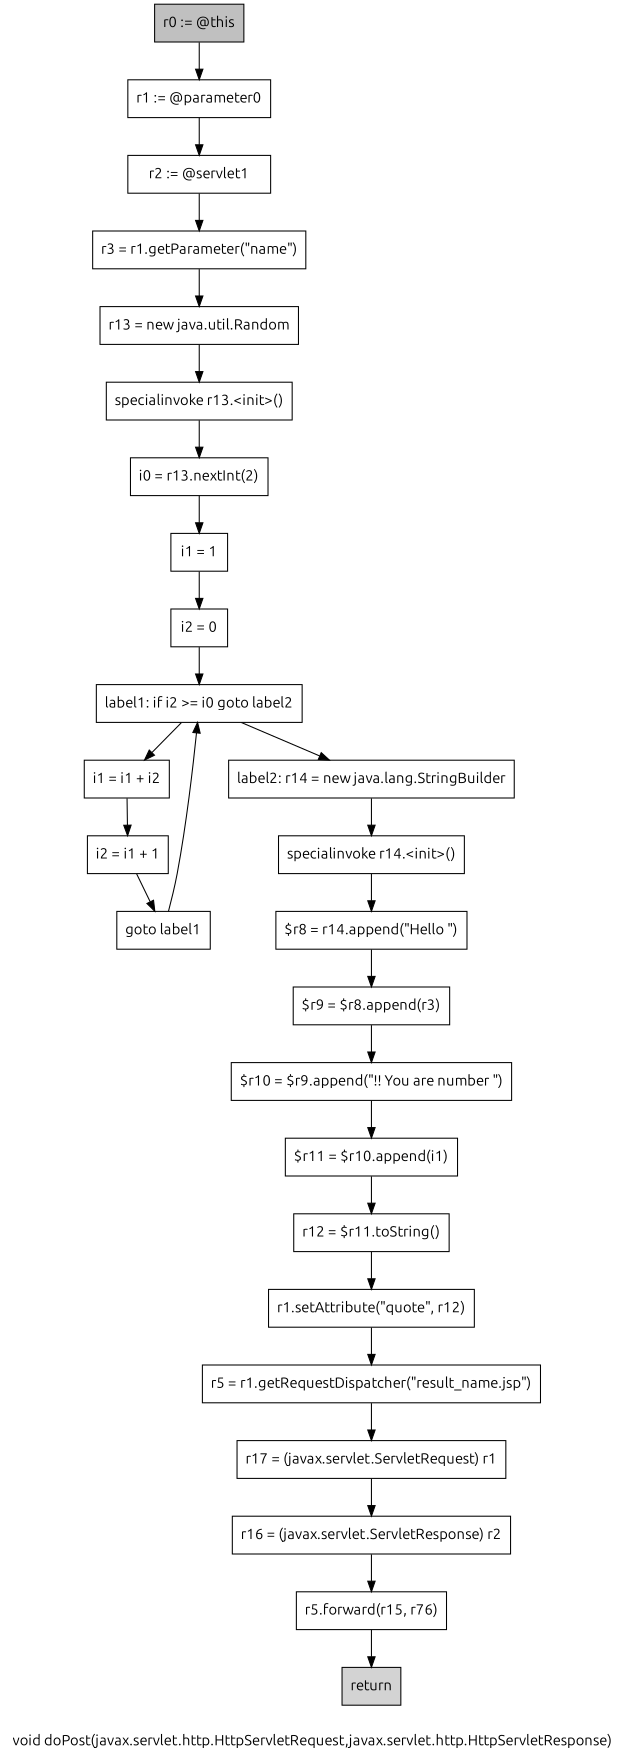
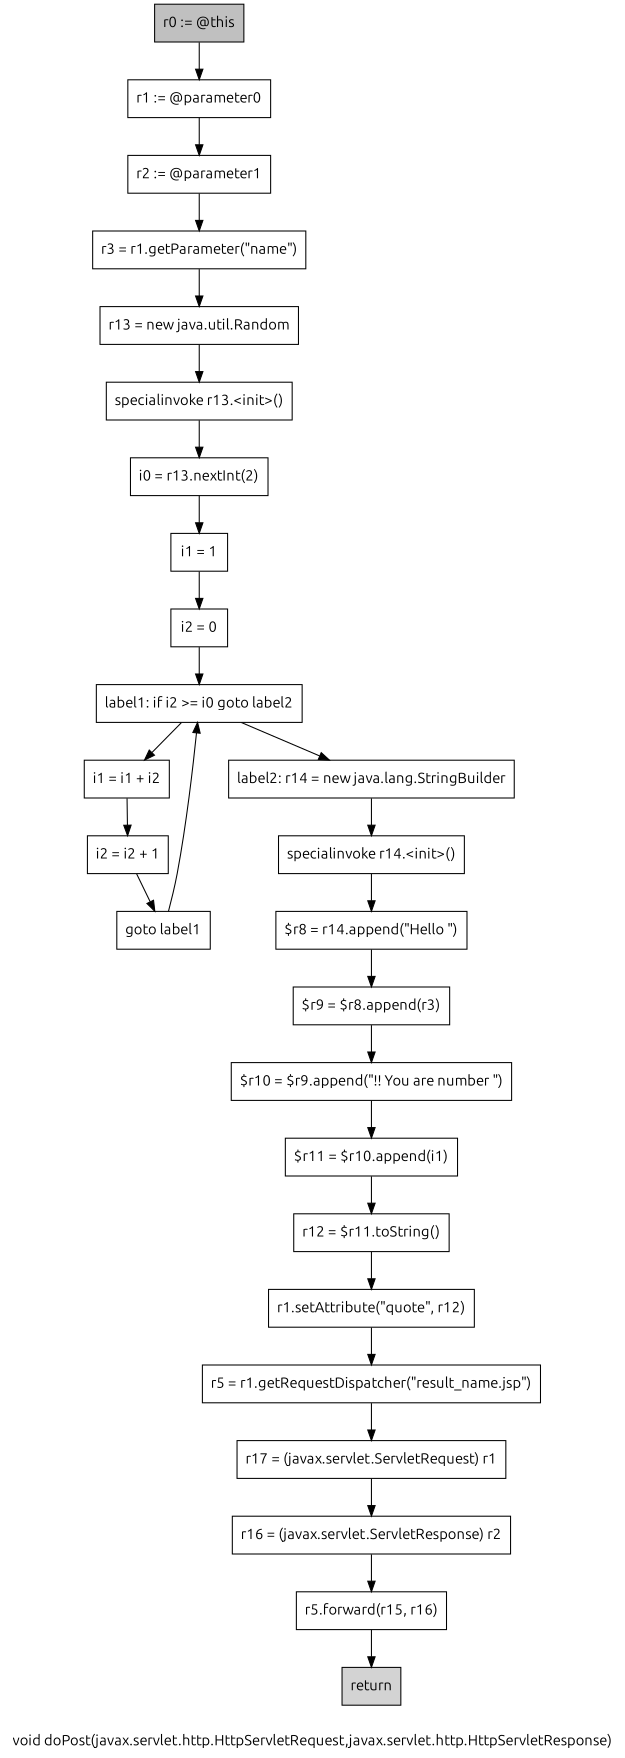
(199, 174) -> (199, 174)
(128, 855) -> (128, 855)
(371, 1611) -> (371, 1611)
